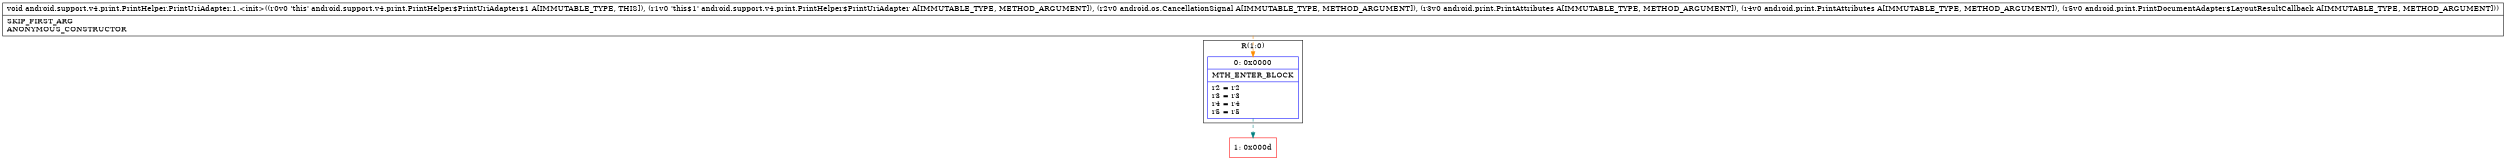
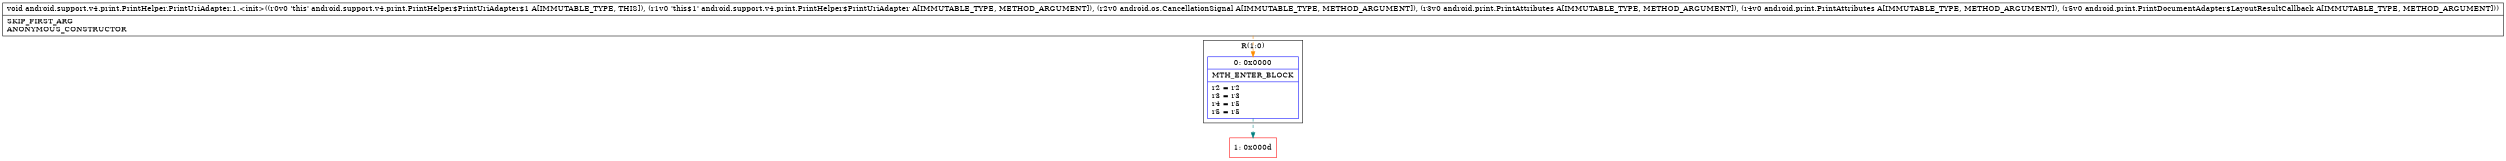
(1226, 104) -> (1226, 104)
